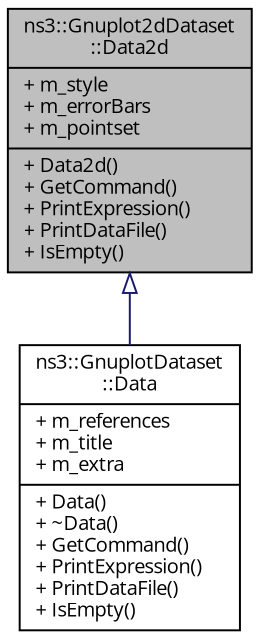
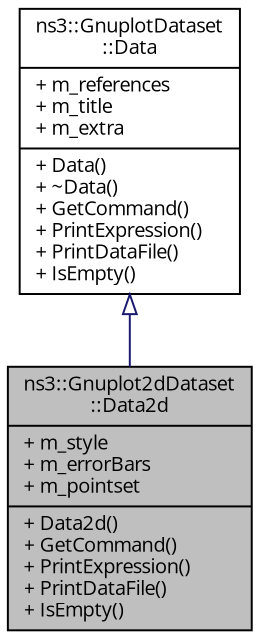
(130, 319) -> (130, 340)
